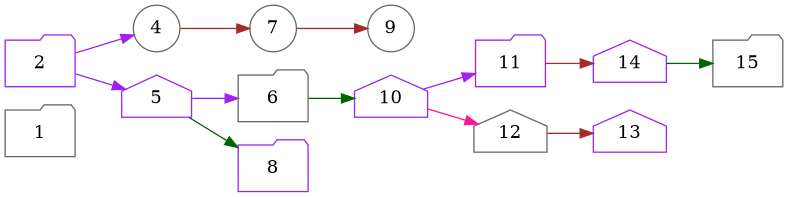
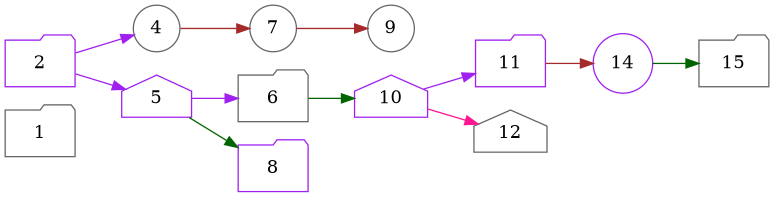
(630, 63) -> (623, 63)
(630, 133) -> none
